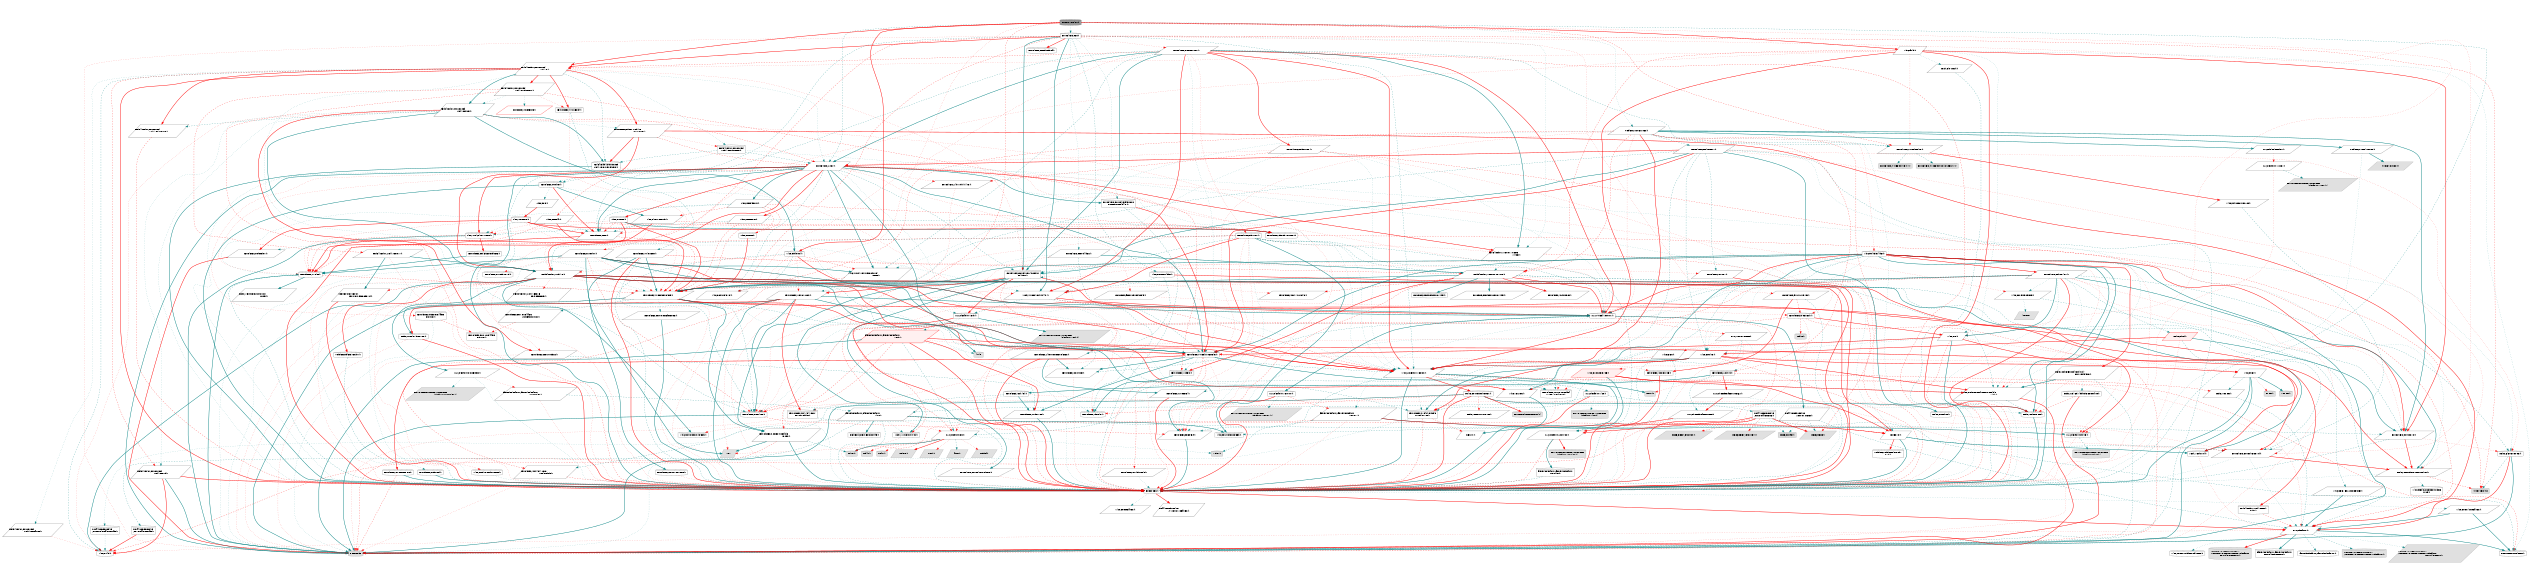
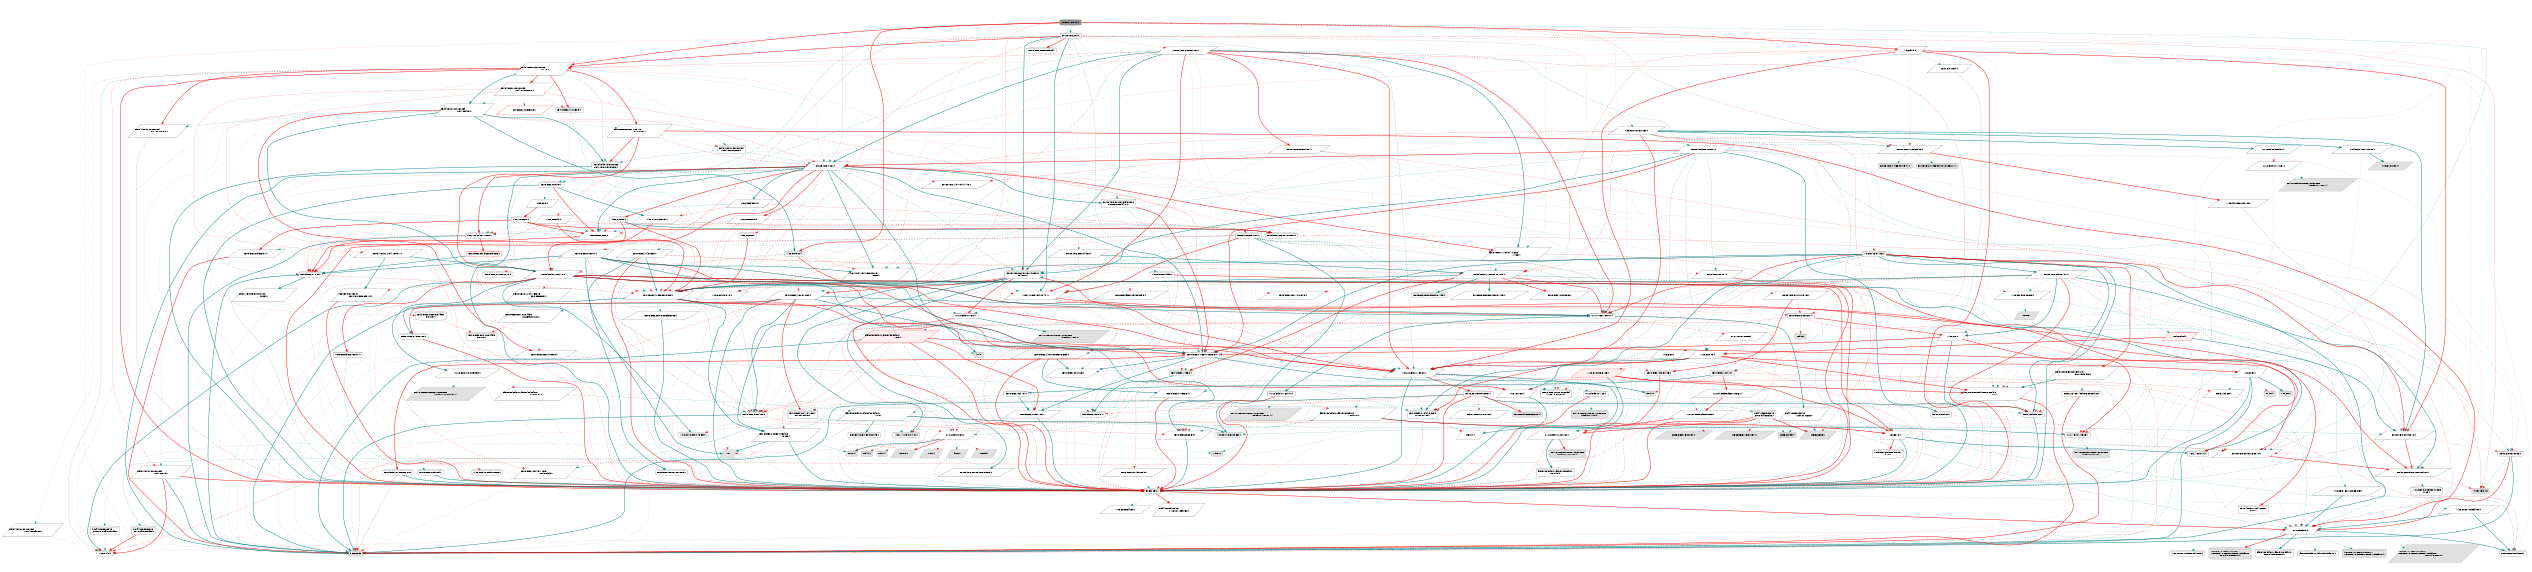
(484, 254) -> (484, 254)
(1953, 263) -> (1953, 263)
(1354, 414) -> (1354, 414)
(2077, 435) -> (2077, 435)
